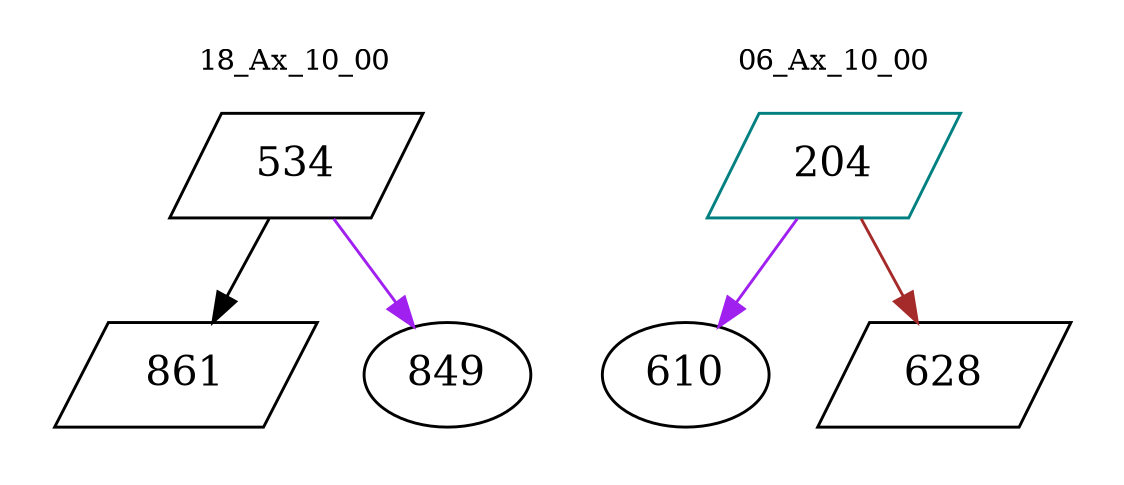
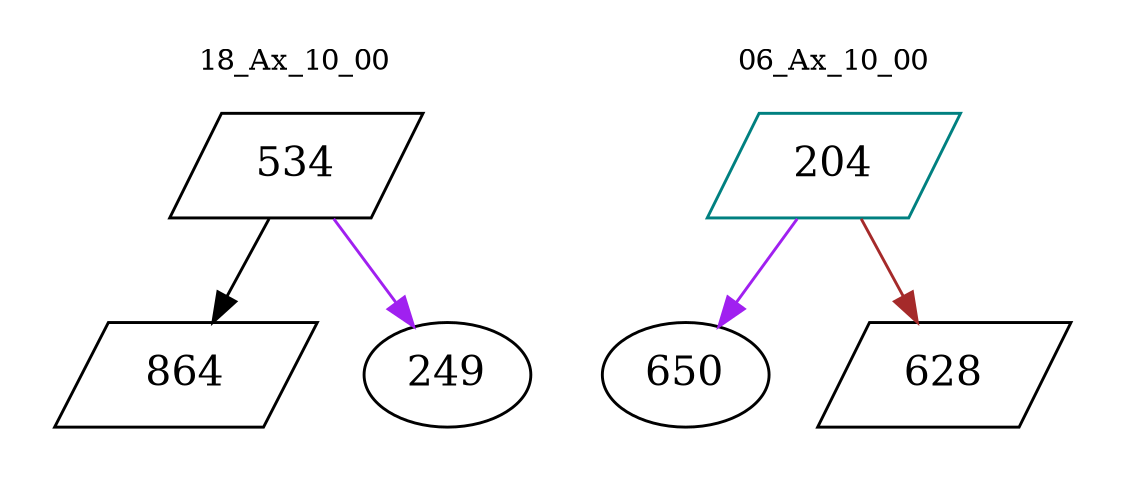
(186, 375) -> (186, 375)
(447, 375) -> (447, 375)
(686, 375) -> (686, 375)
